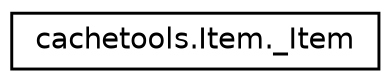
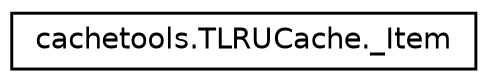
(195, 41) -> (244, 41)
